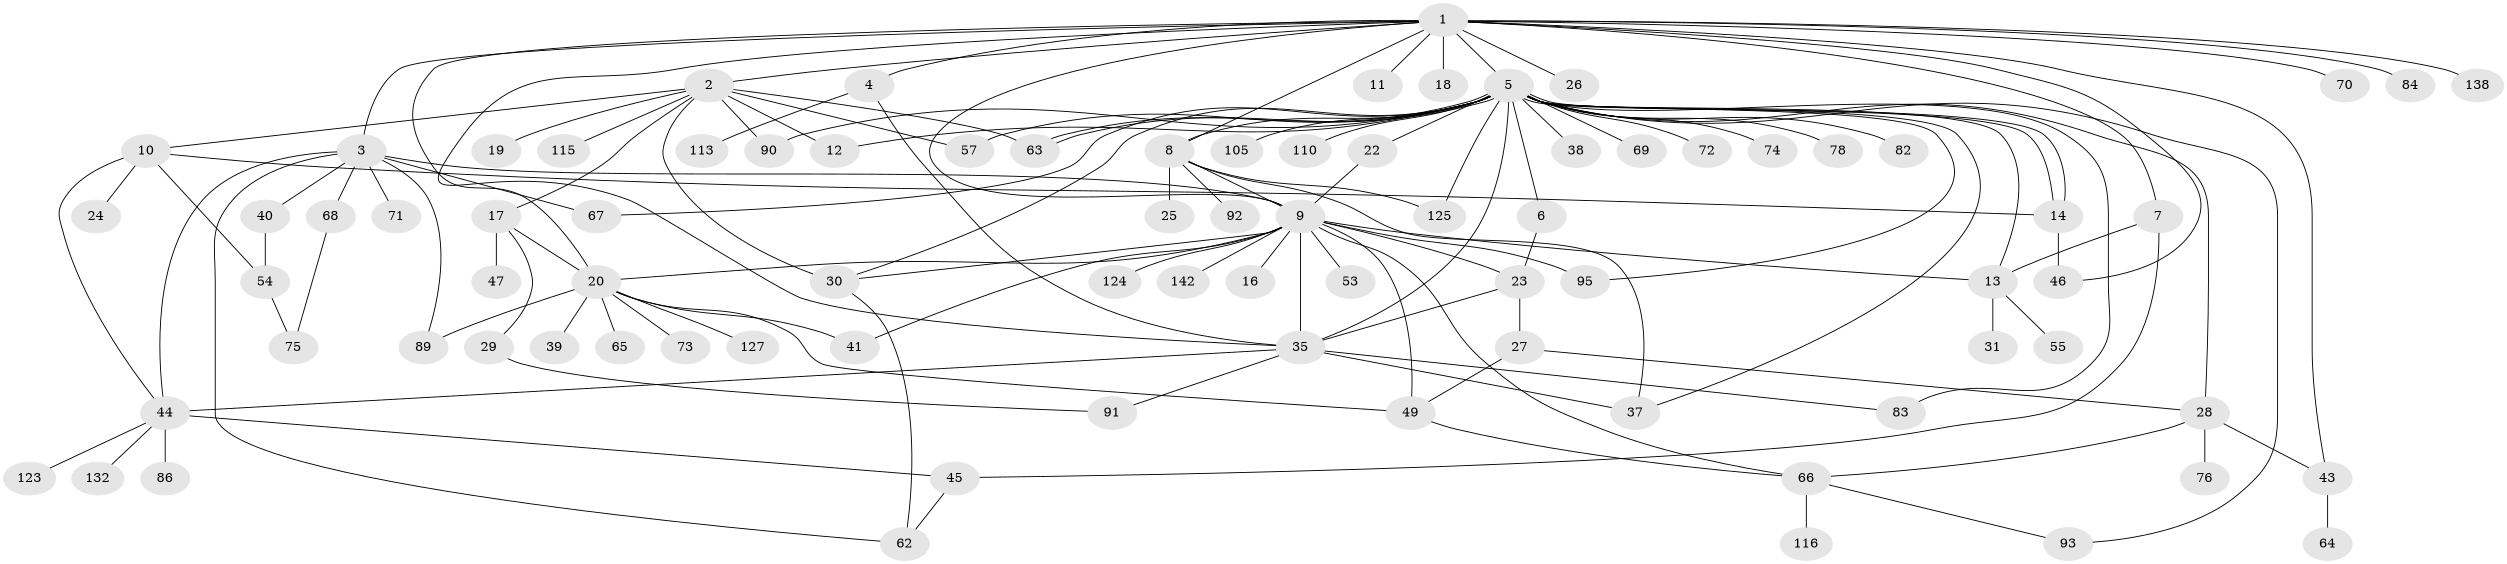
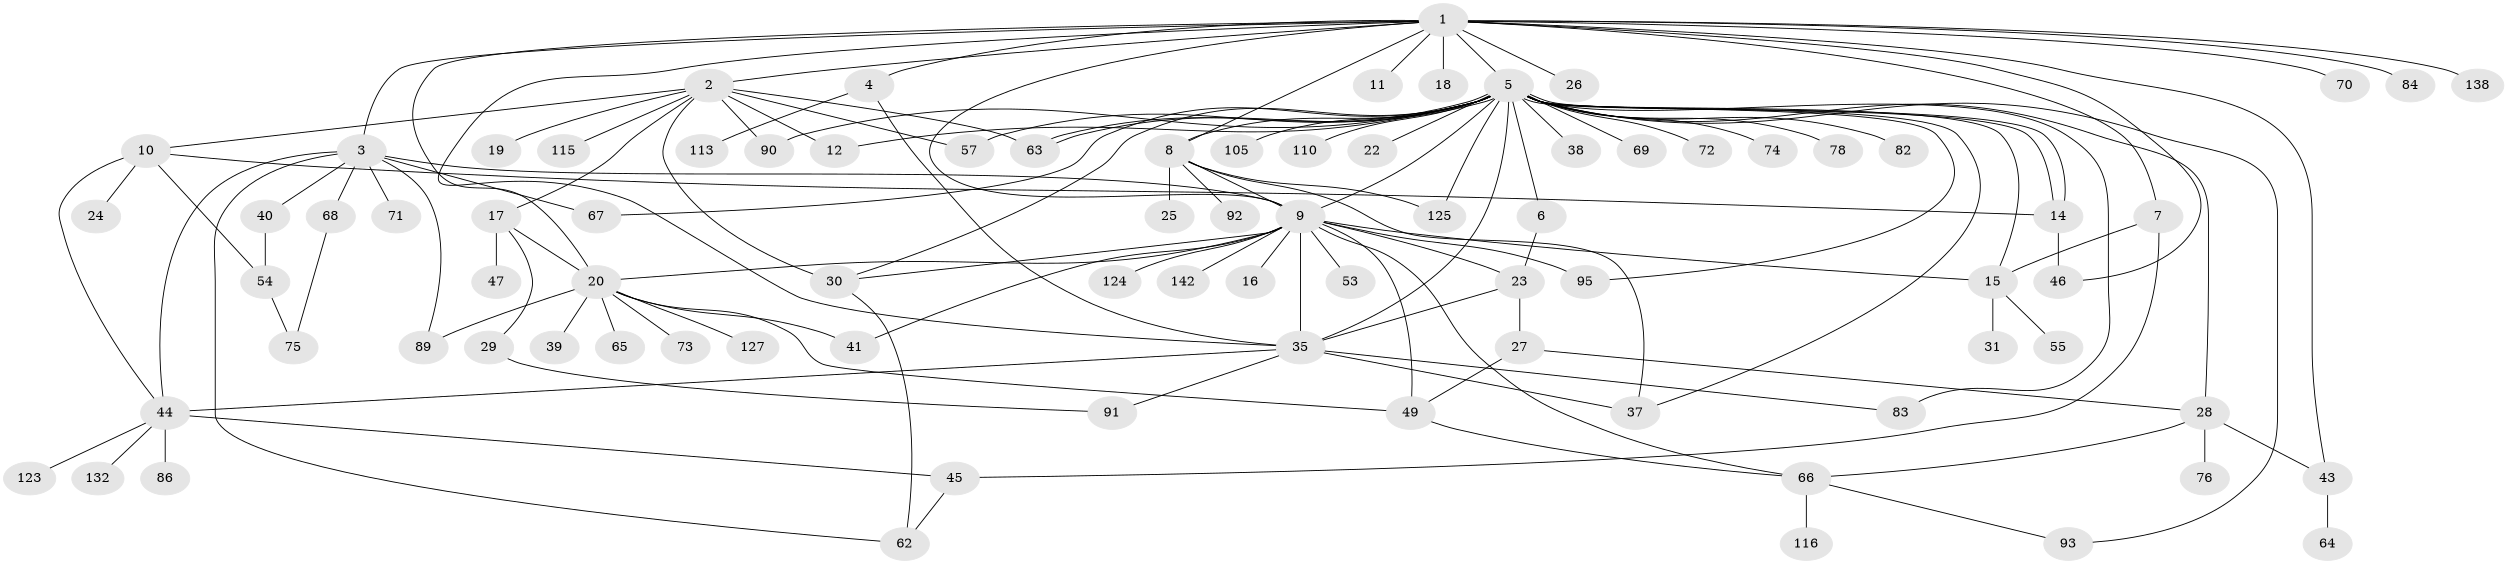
(1339, 182) -> (1413, 162)
(1993, 282) -> (1993, 282)
